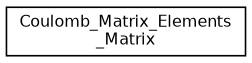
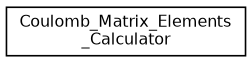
(126, 31) -> (126, 31)
